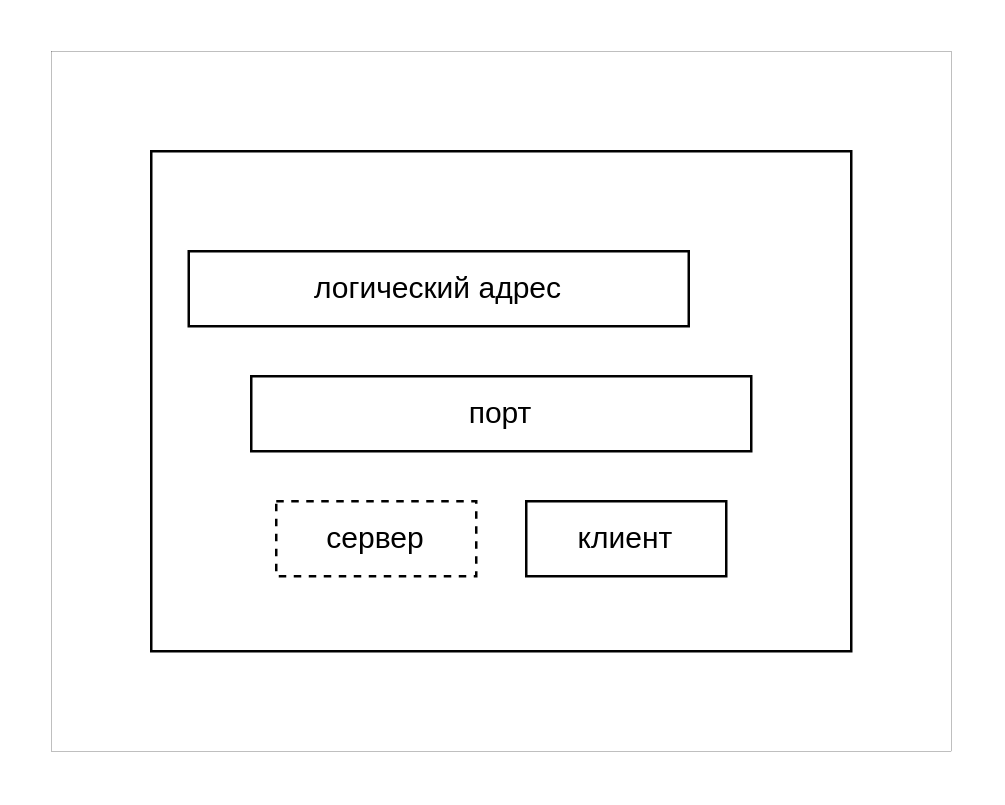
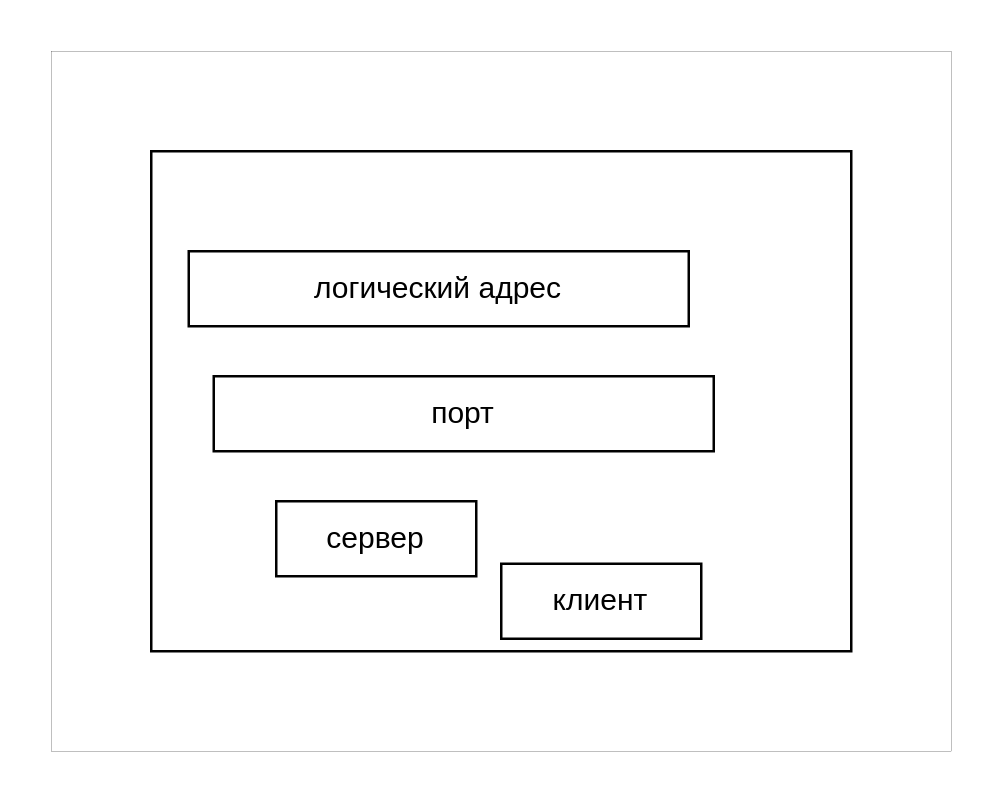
(501, 414) -> (464, 414)
(376, 539) -> (376, 539)
(626, 539) -> (601, 601)
